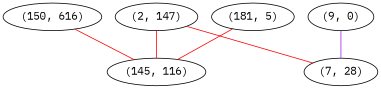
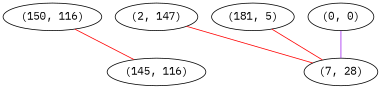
(52, 17) -> (52, 17)
(341, 17) -> (341, 17)
(156, 44) -> none
(205, 44) -> (297, 44)
